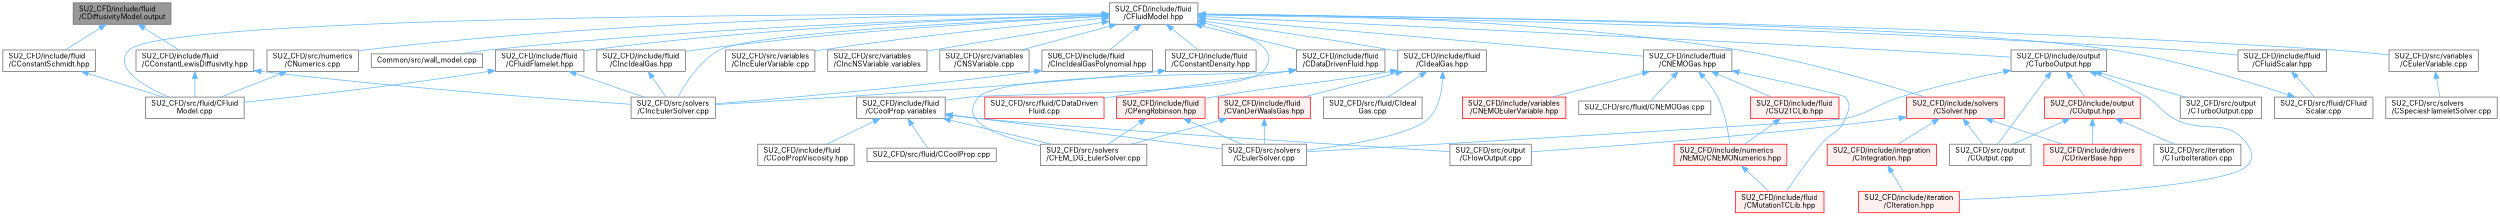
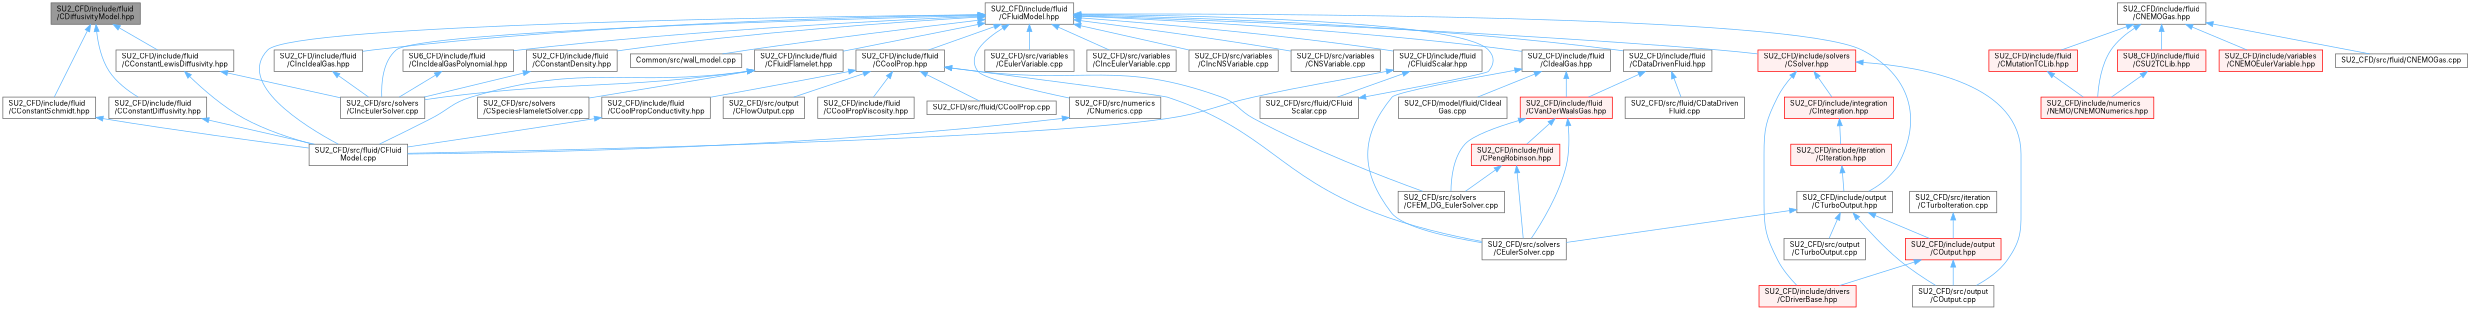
(122, 14) -> (96, 14)
(1424, 37) -> none
(877, 61) -> (1234, 61)
(1167, 75) -> (1614, 86)
(1298, 85) -> (1538, 134)
(2438, 88) -> (668, 85)
none -> (158, 108)
none -> (656, 108)
(901, 108) -> (900, 61)
(1044, 108) -> (1685, 108)
(1373, 108) -> (1453, 108)
(1795, 108) -> (2162, 61)
(2148, 133) -> (1953, 229)
none -> (900, 138)
(1715, 138) -> none
(2201, 180) -> (1843, 182)
(1758, 181) -> (2068, 86)
